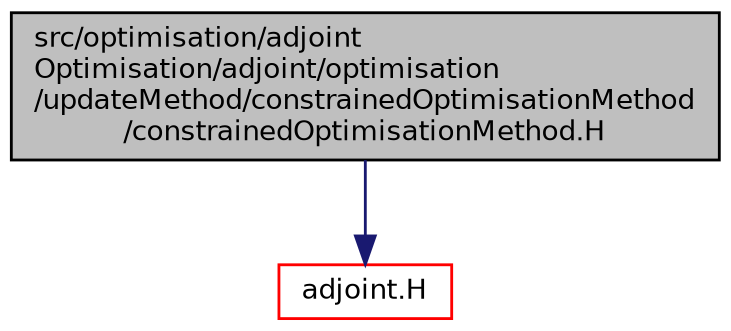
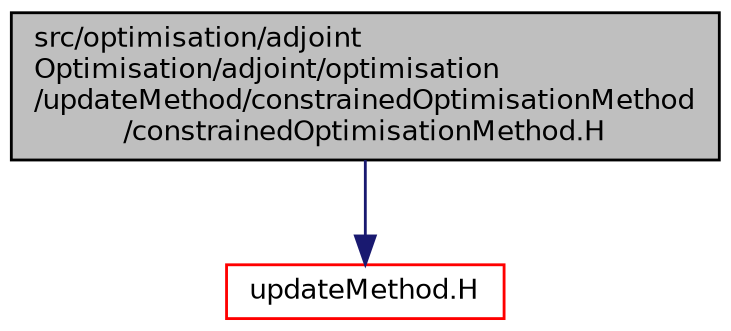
(365, 292) -> (365, 292)
